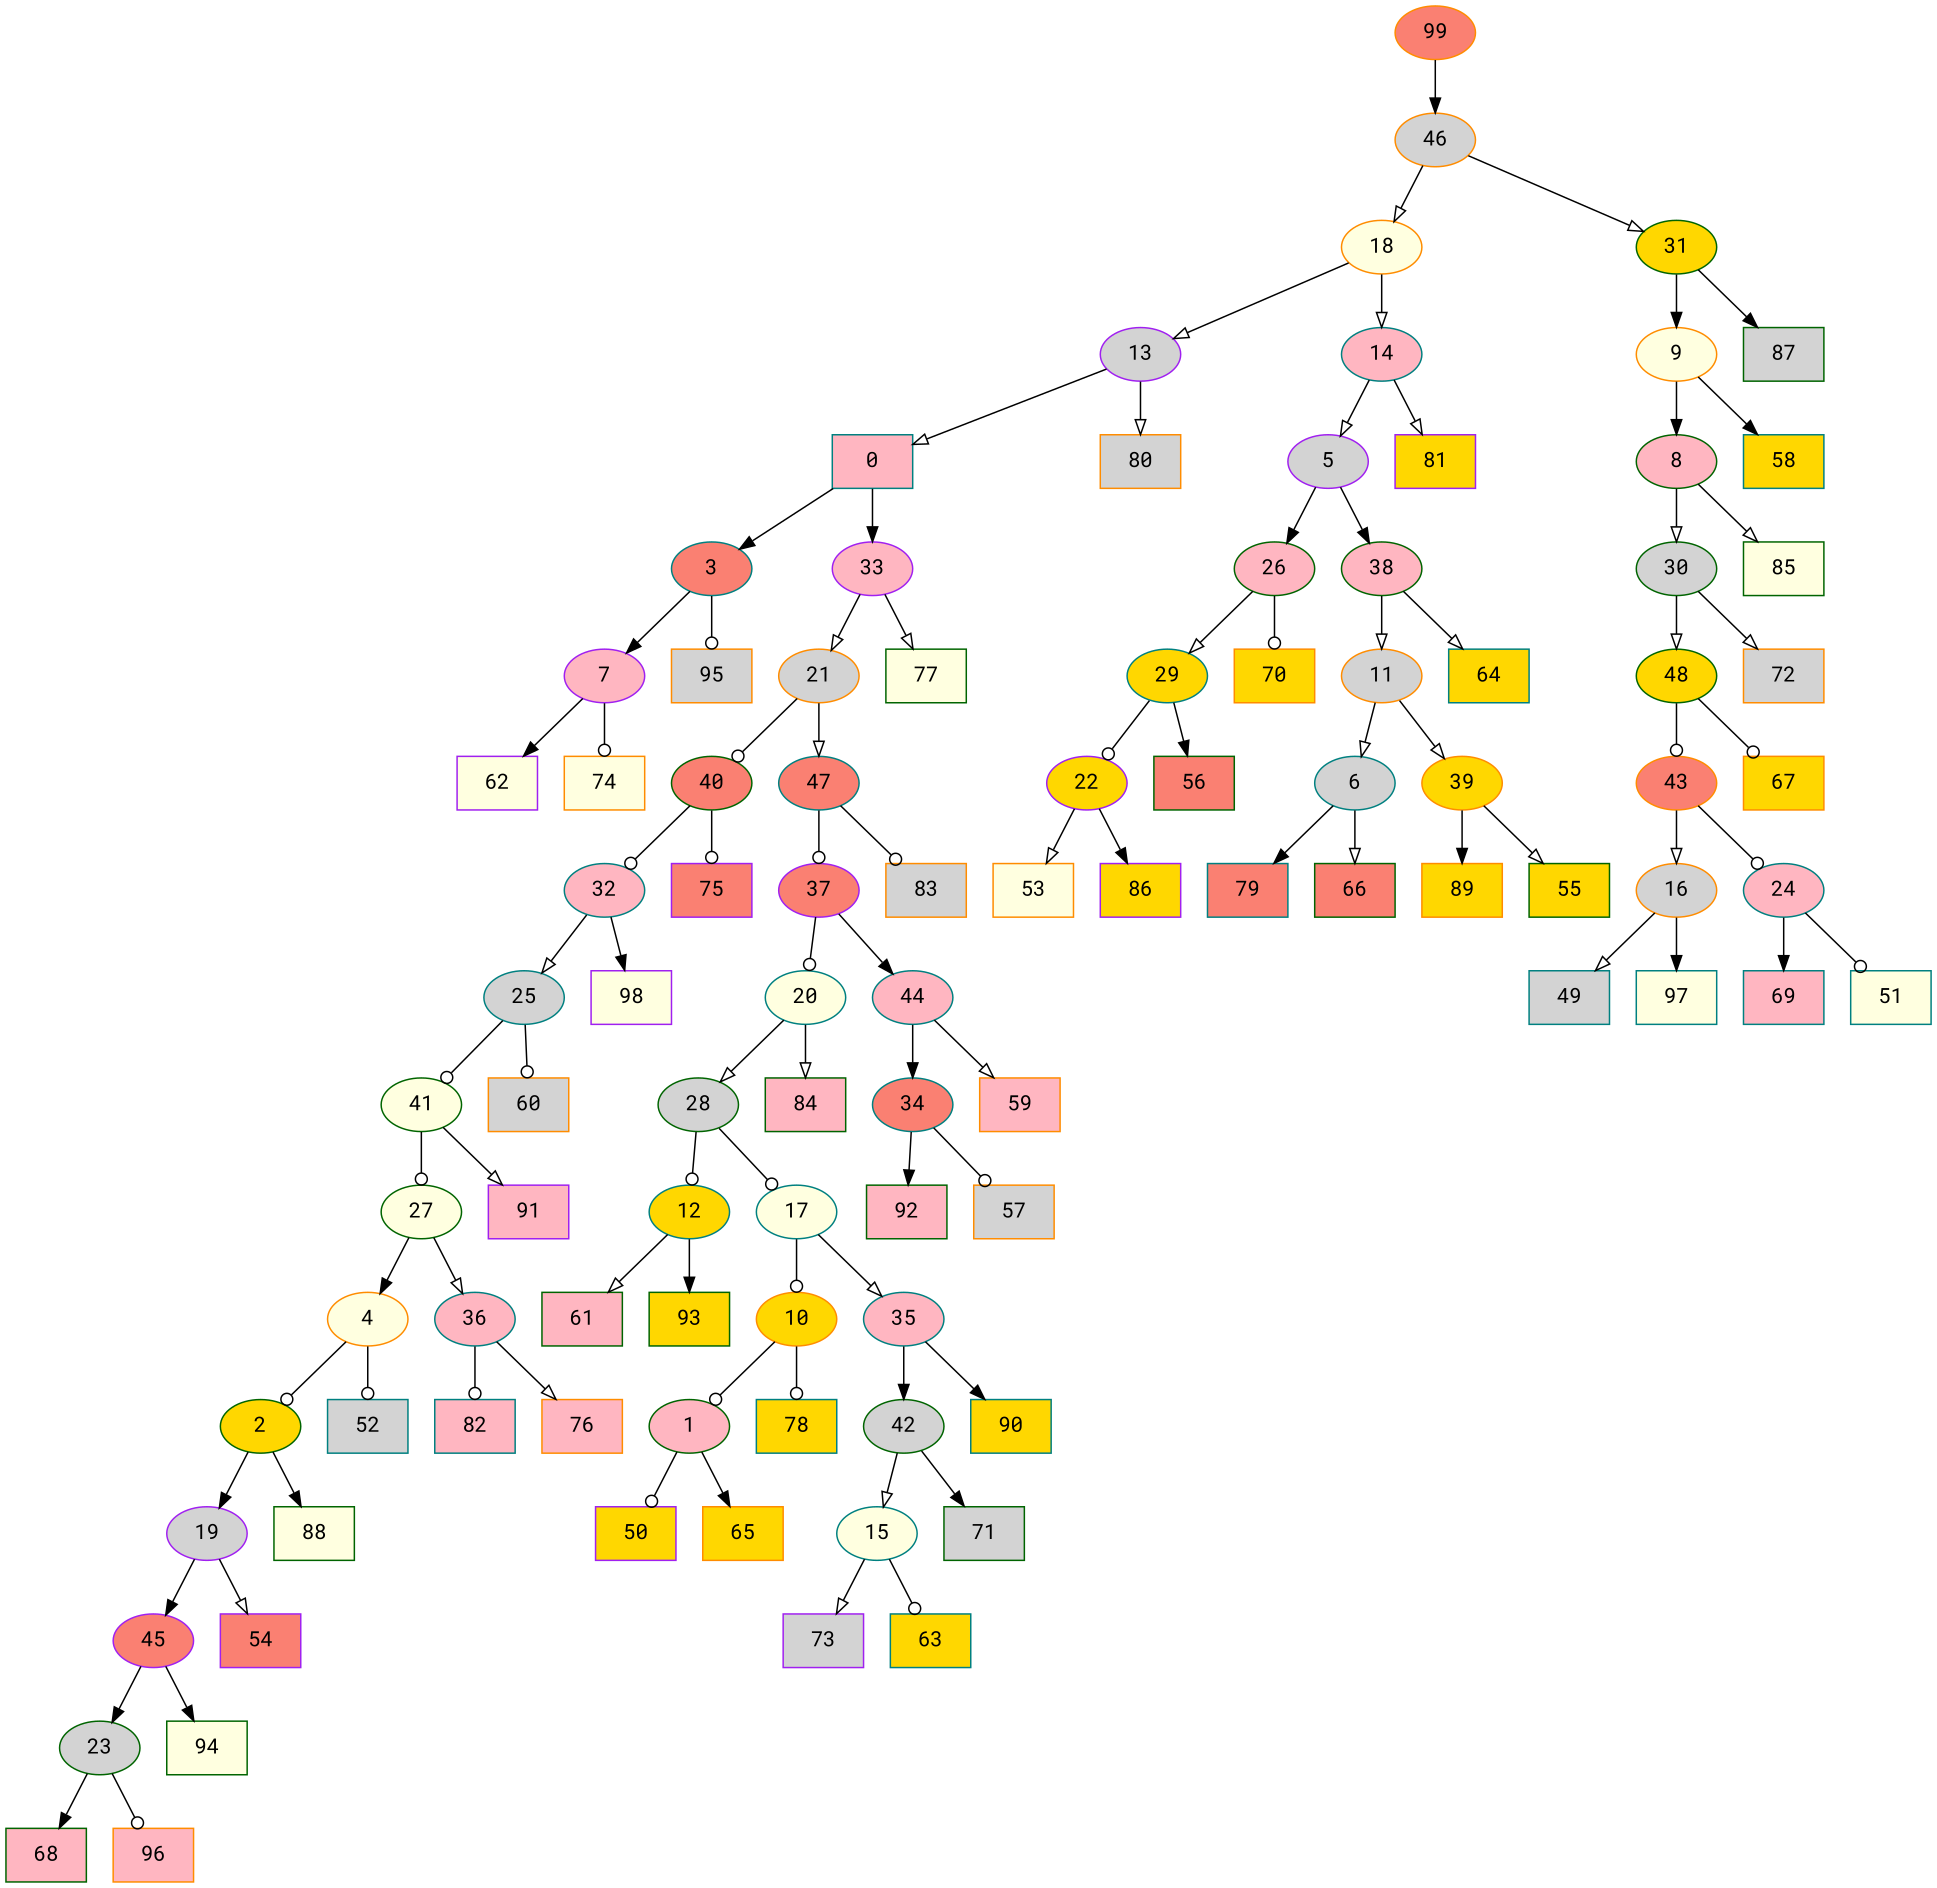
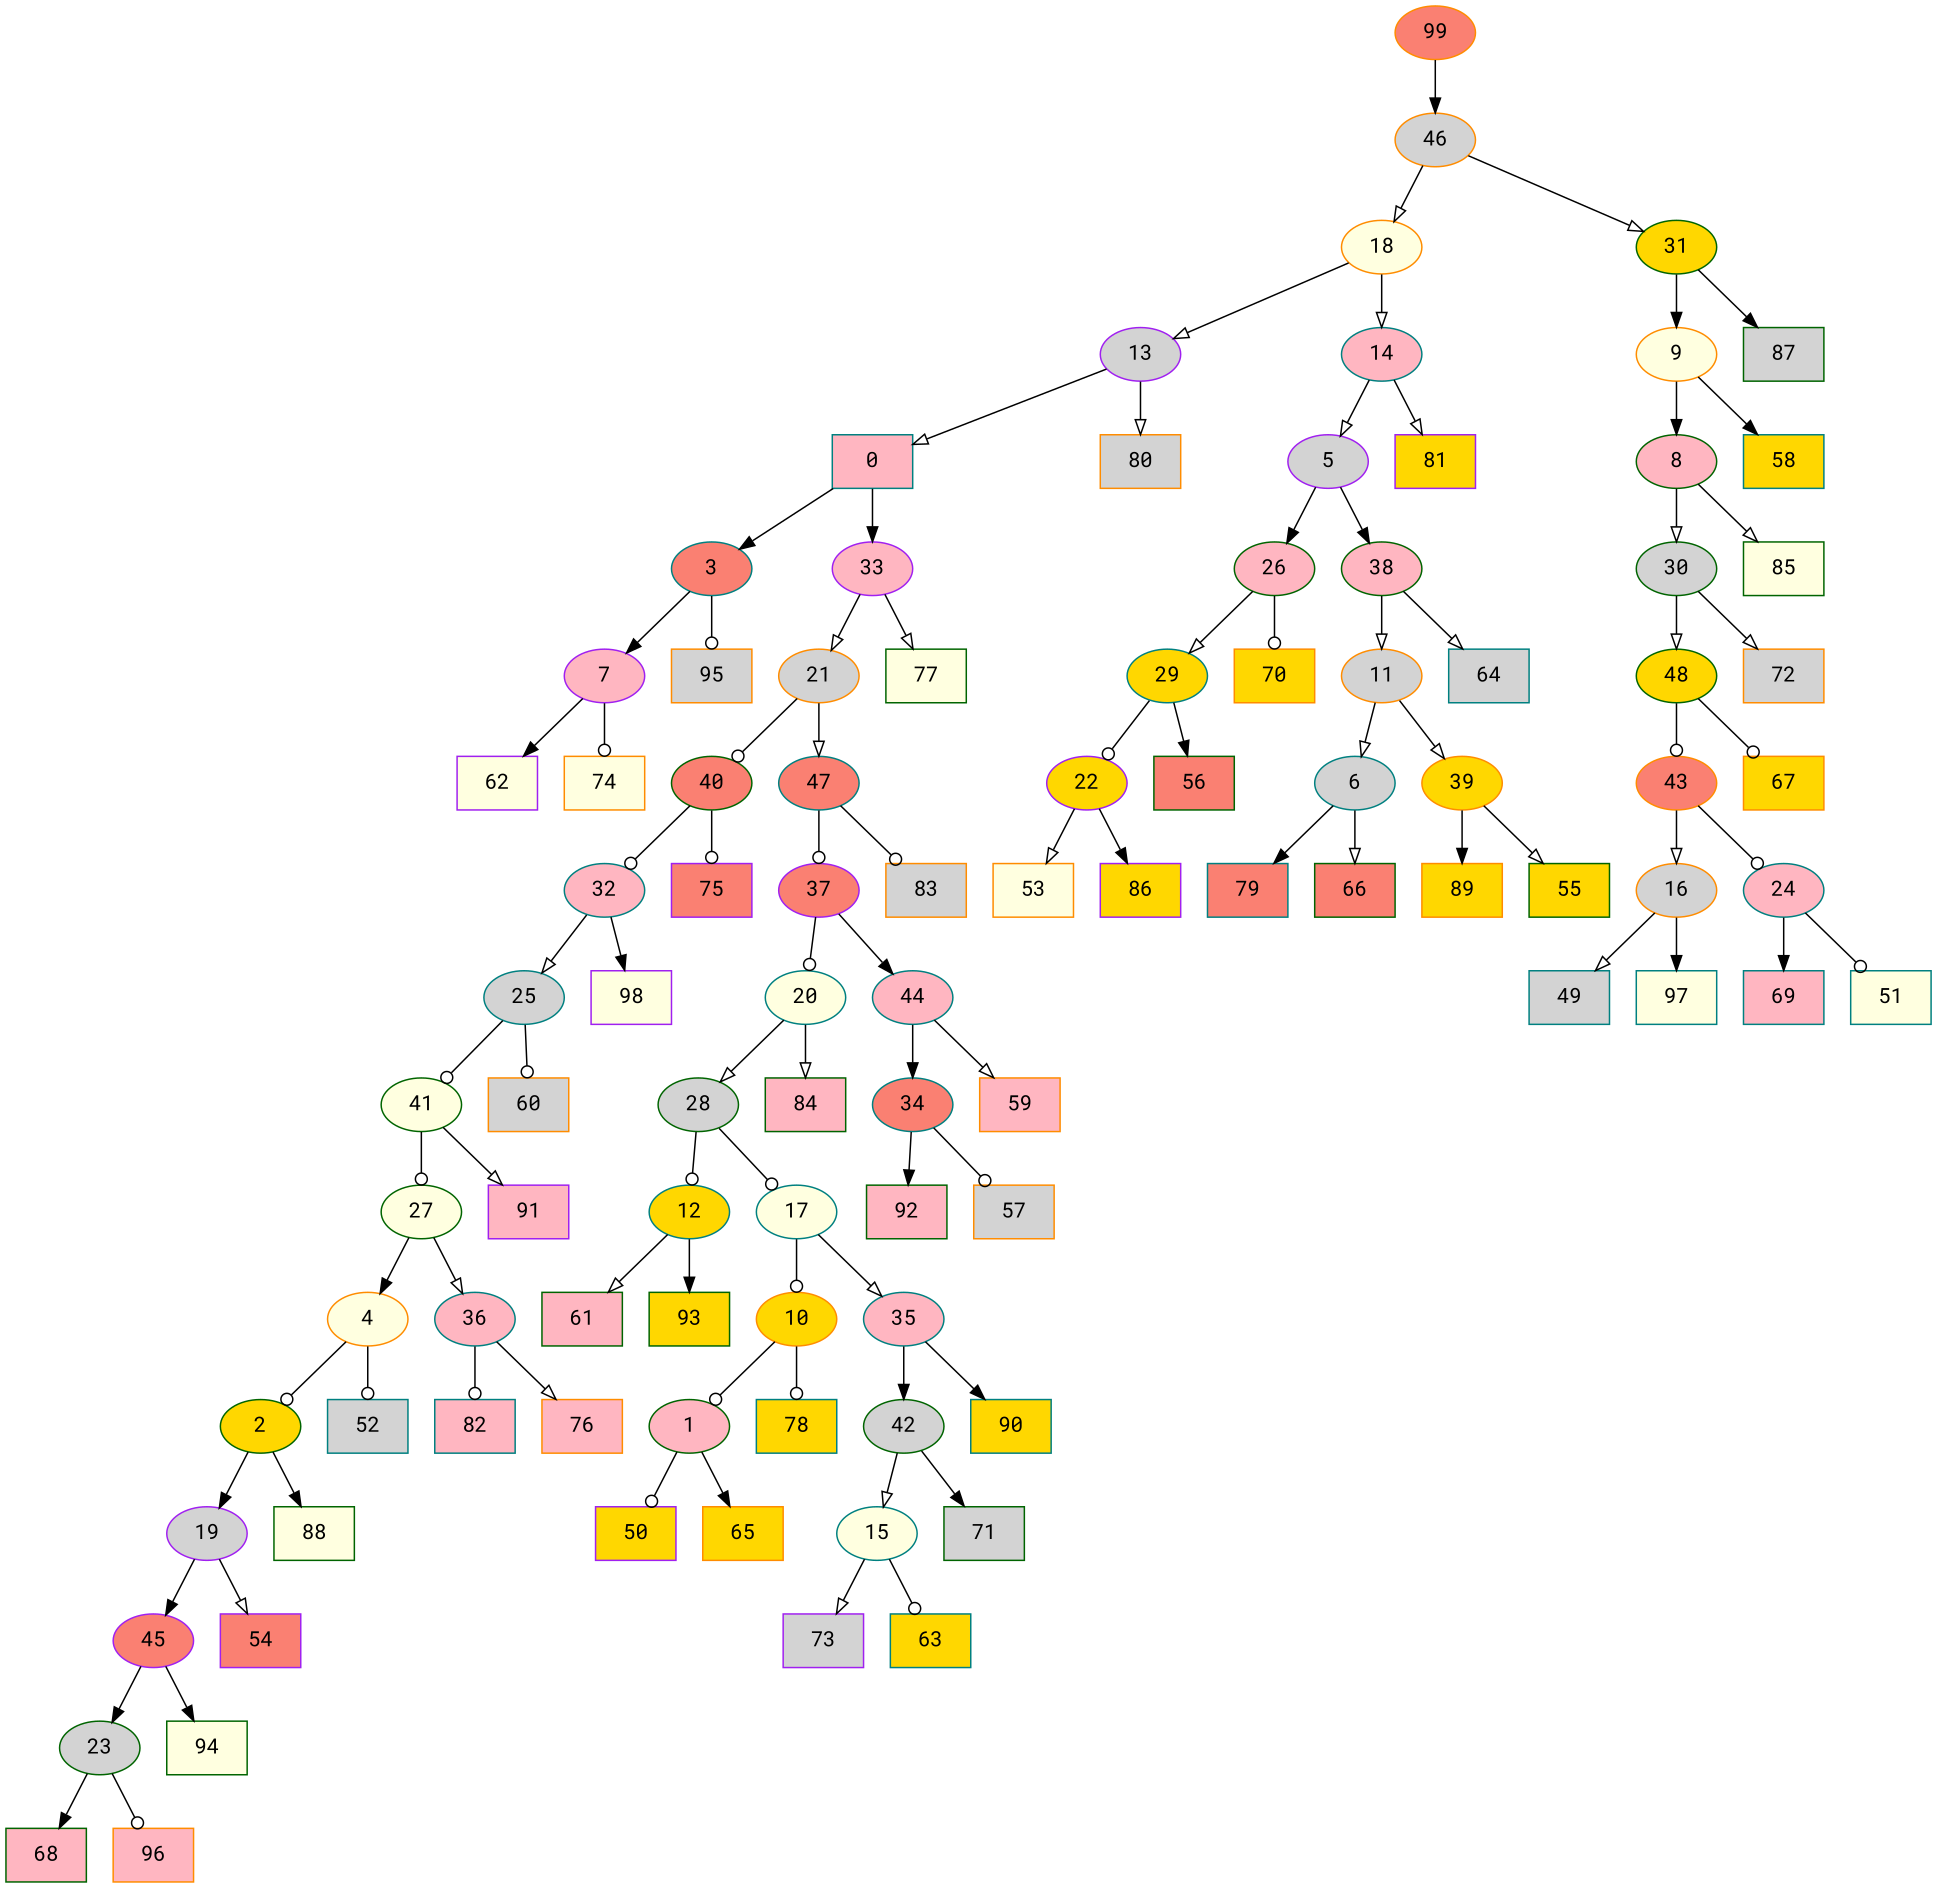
(1489, 676) -> (1489, 676)
